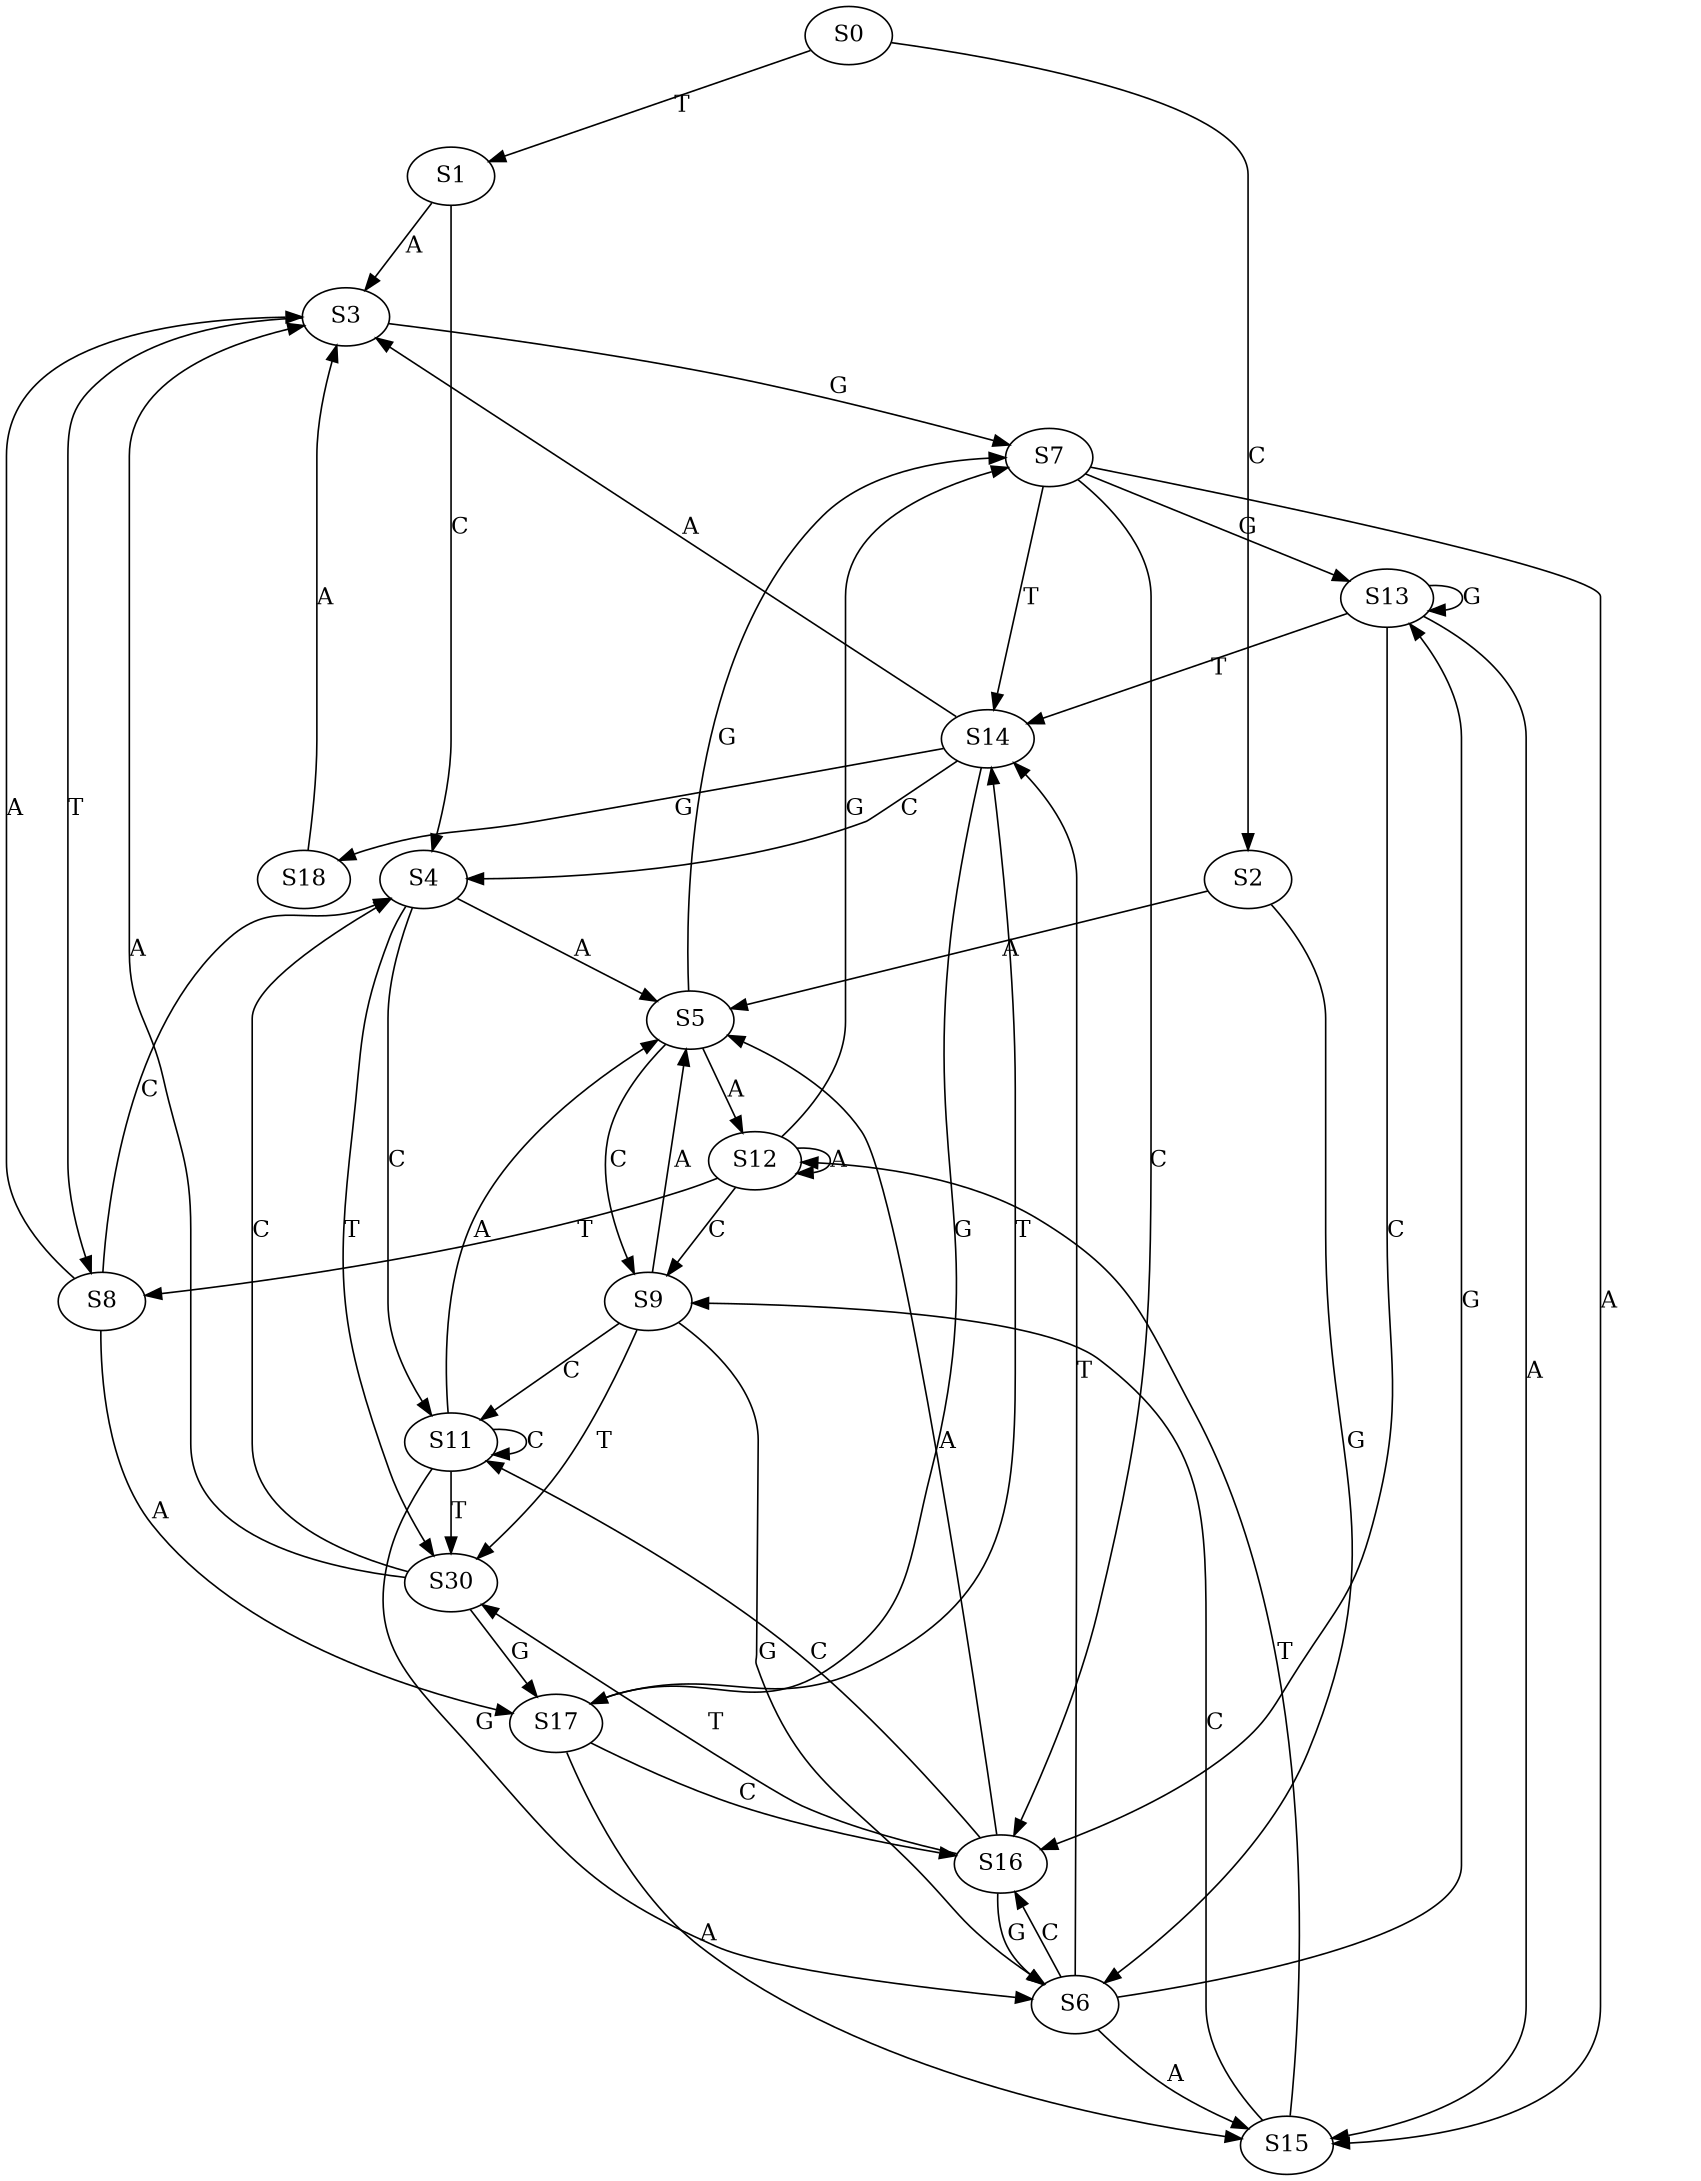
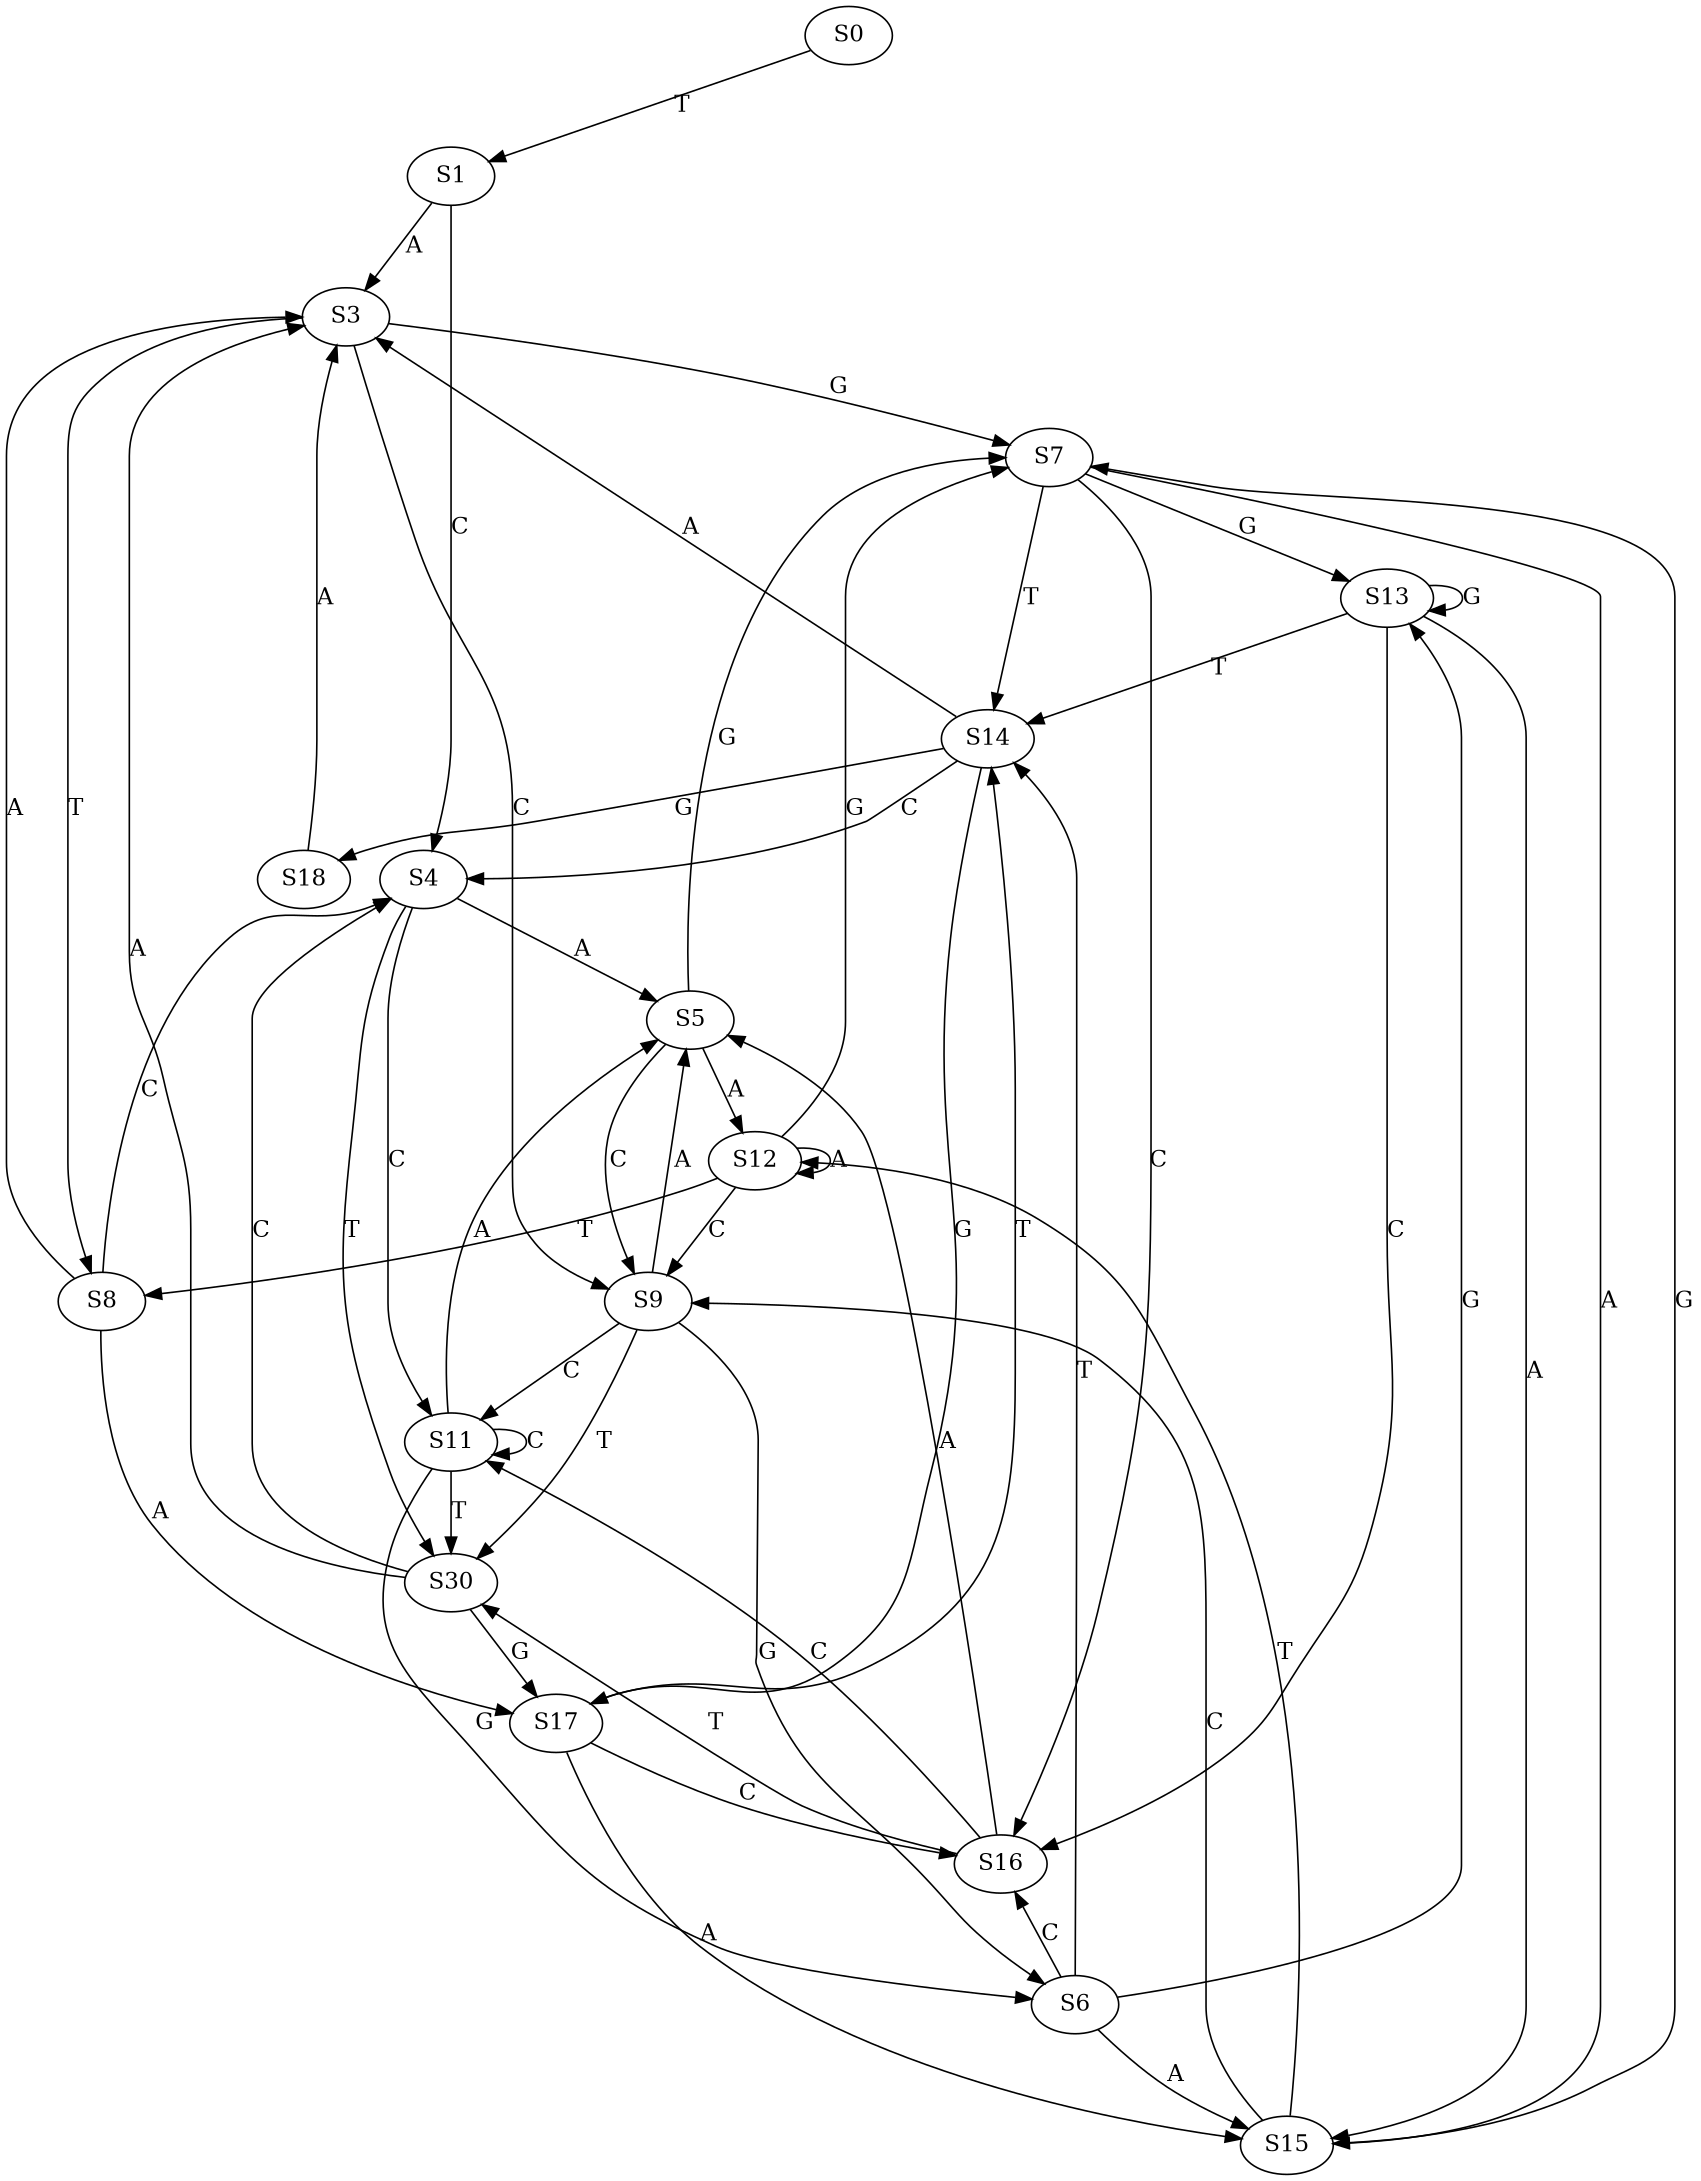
none -> (512, 793)
(1248, 879) -> none
none -> (1675, 1196)
(1004, 1938) -> none
